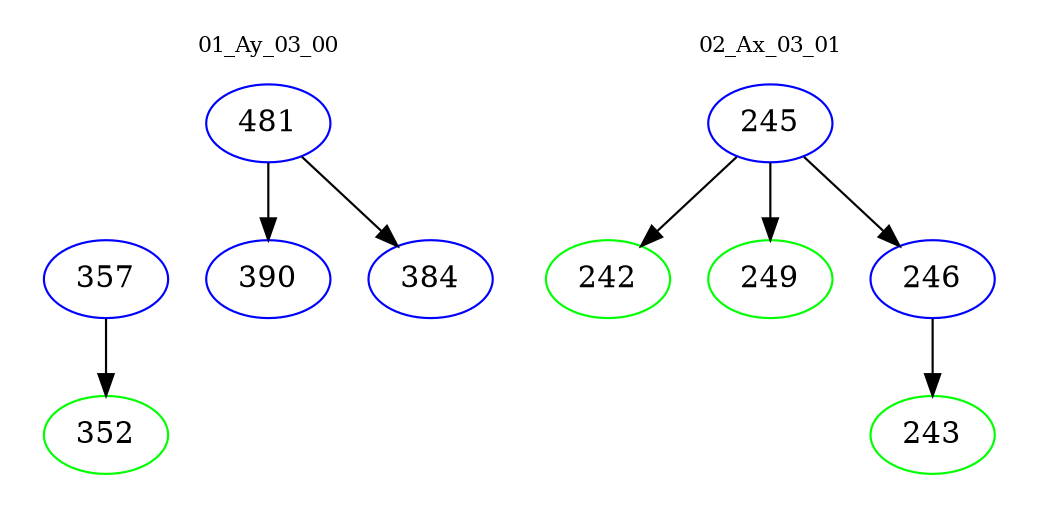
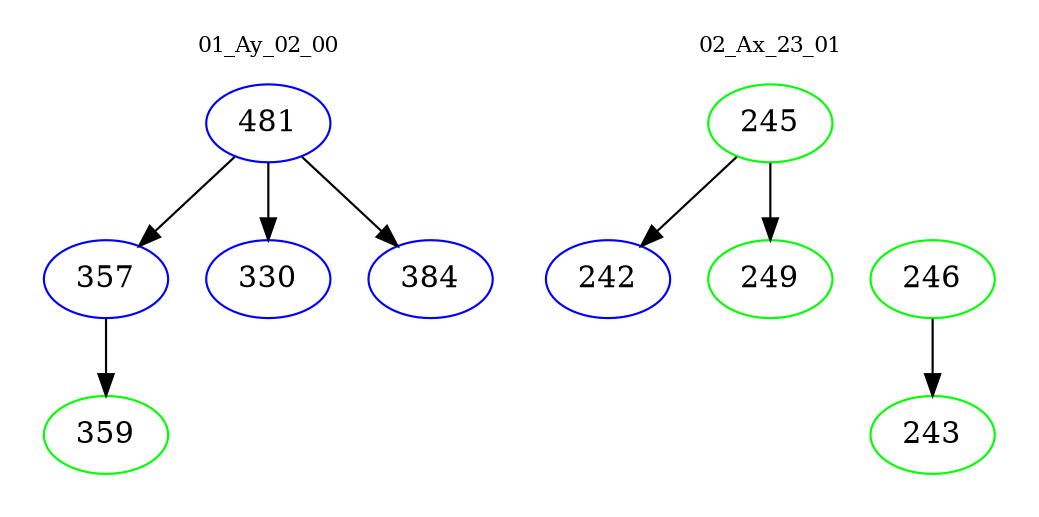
(268, 47) -> (268, 47)
(770, 47) -> (770, 47)
(770, 123) -> (770, 123)
none -> (195, 194)
(844, 194) -> none
(268, 279) -> (268, 279)
(608, 279) -> (608, 279)
(933, 279) -> (933, 279)
(106, 435) -> (106, 435)
